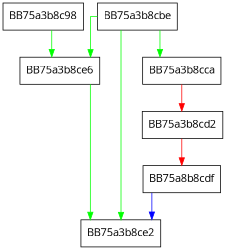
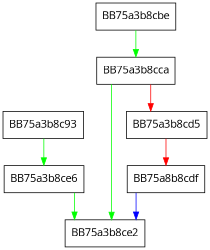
(43, 17) -> (43, 125)
(91, 30) -> none
(121, 121) -> (112, 148)
(183, 125) -> (167, 125)
